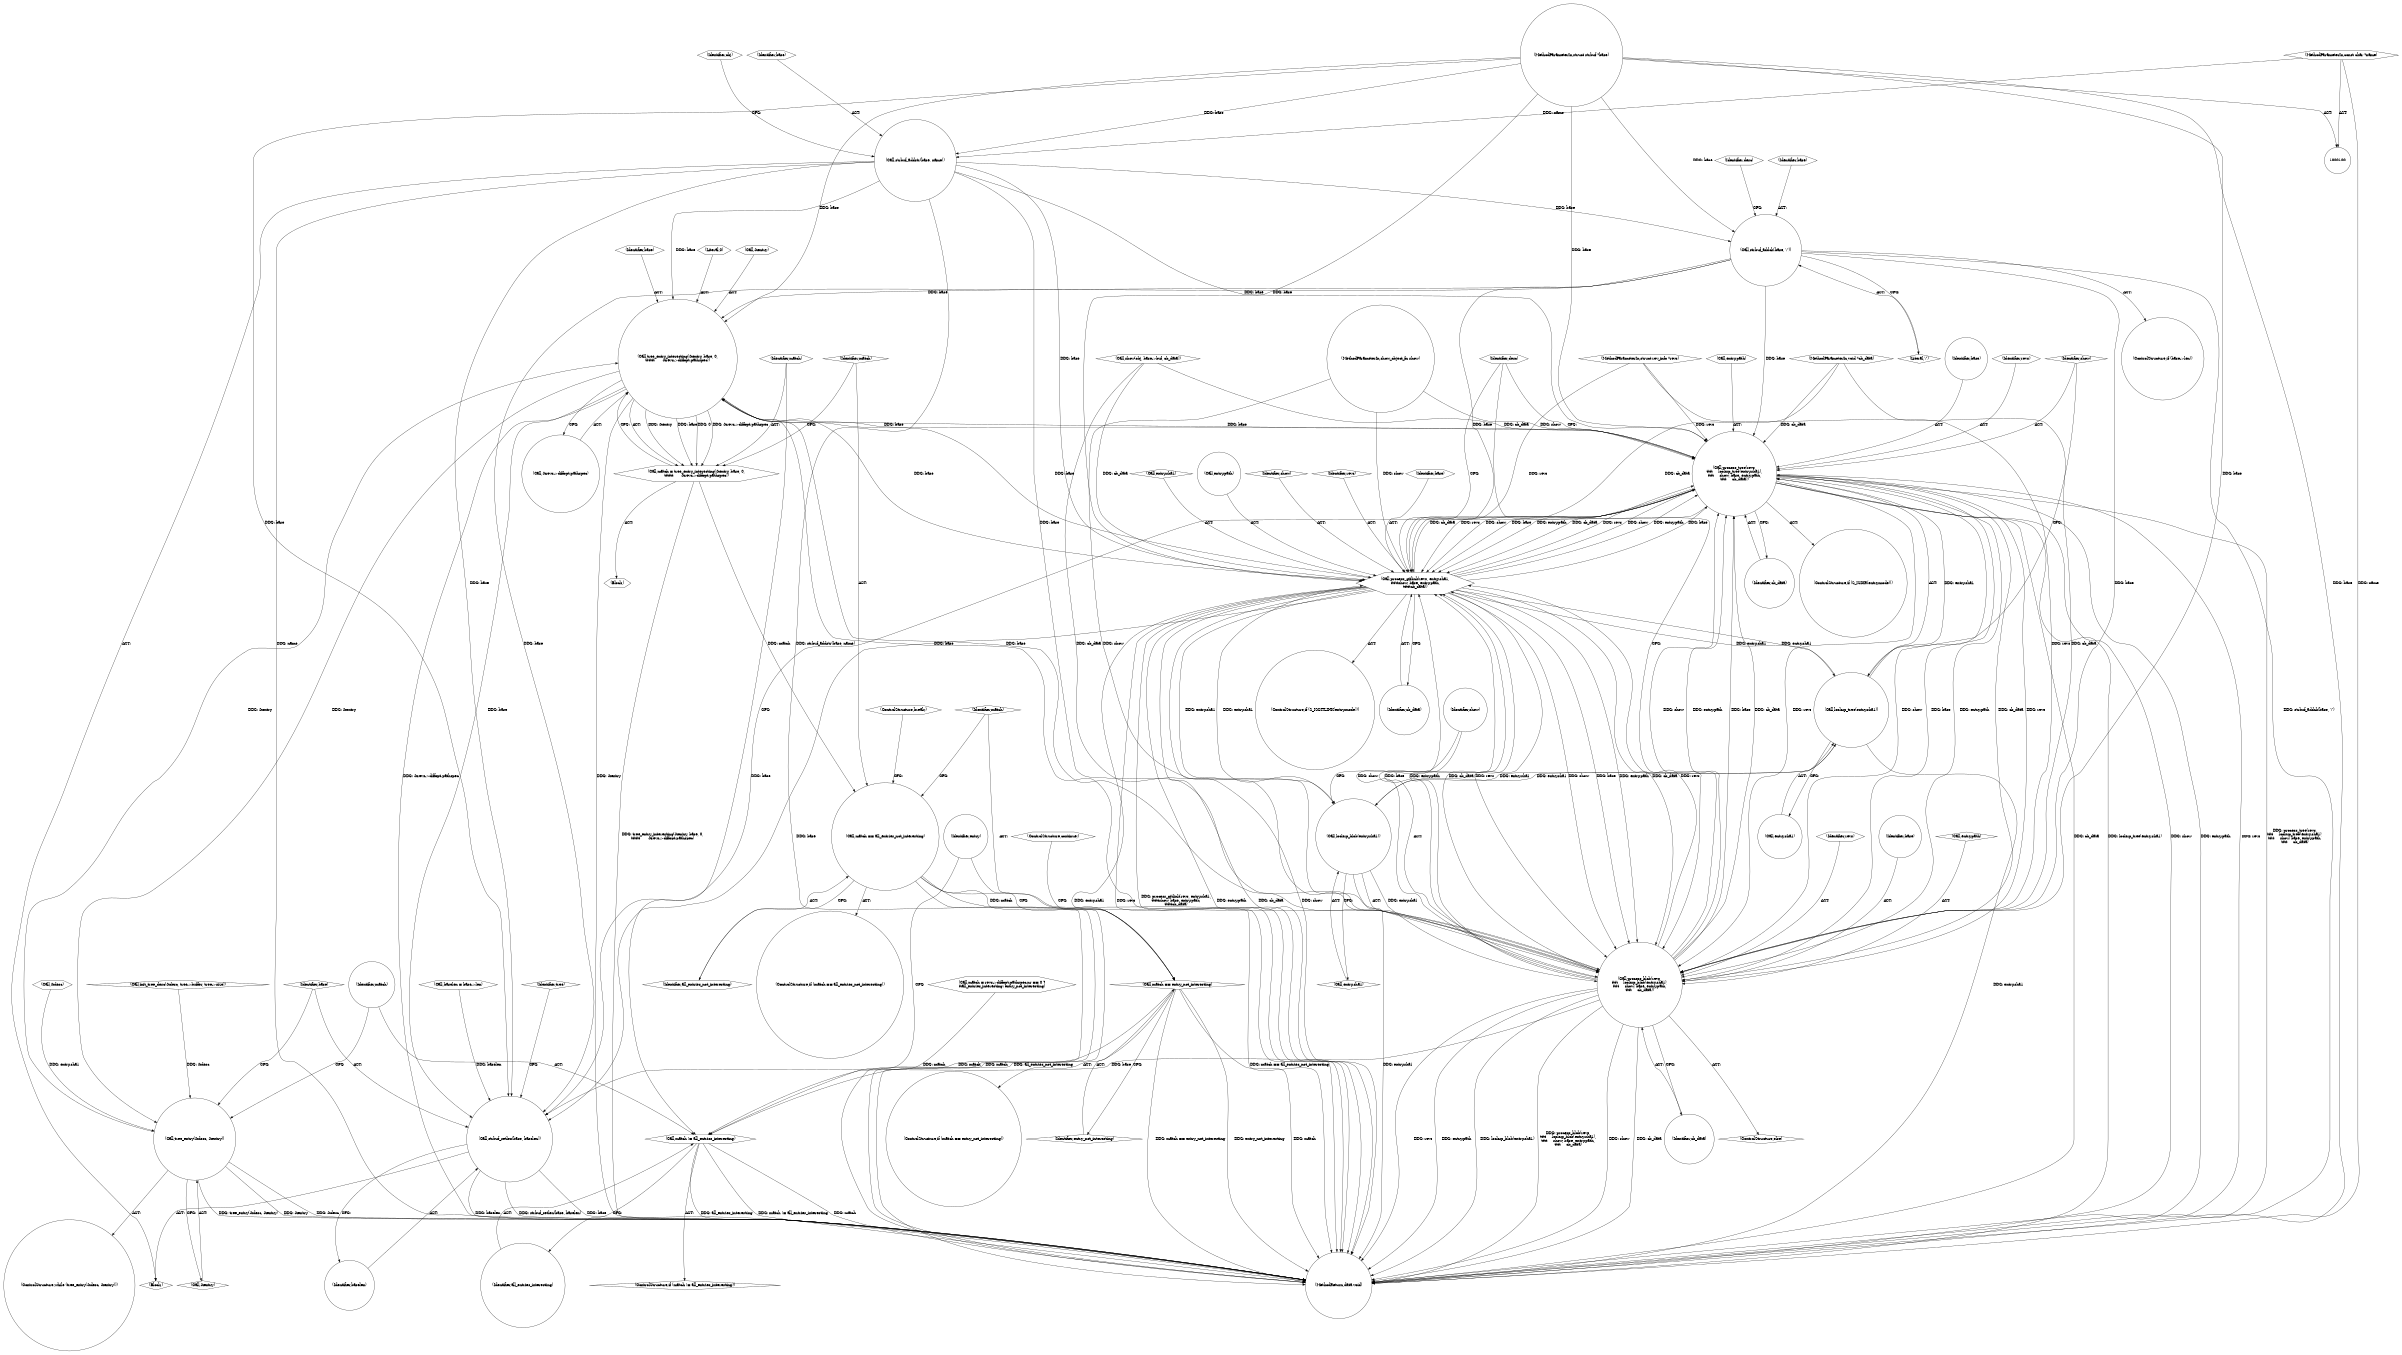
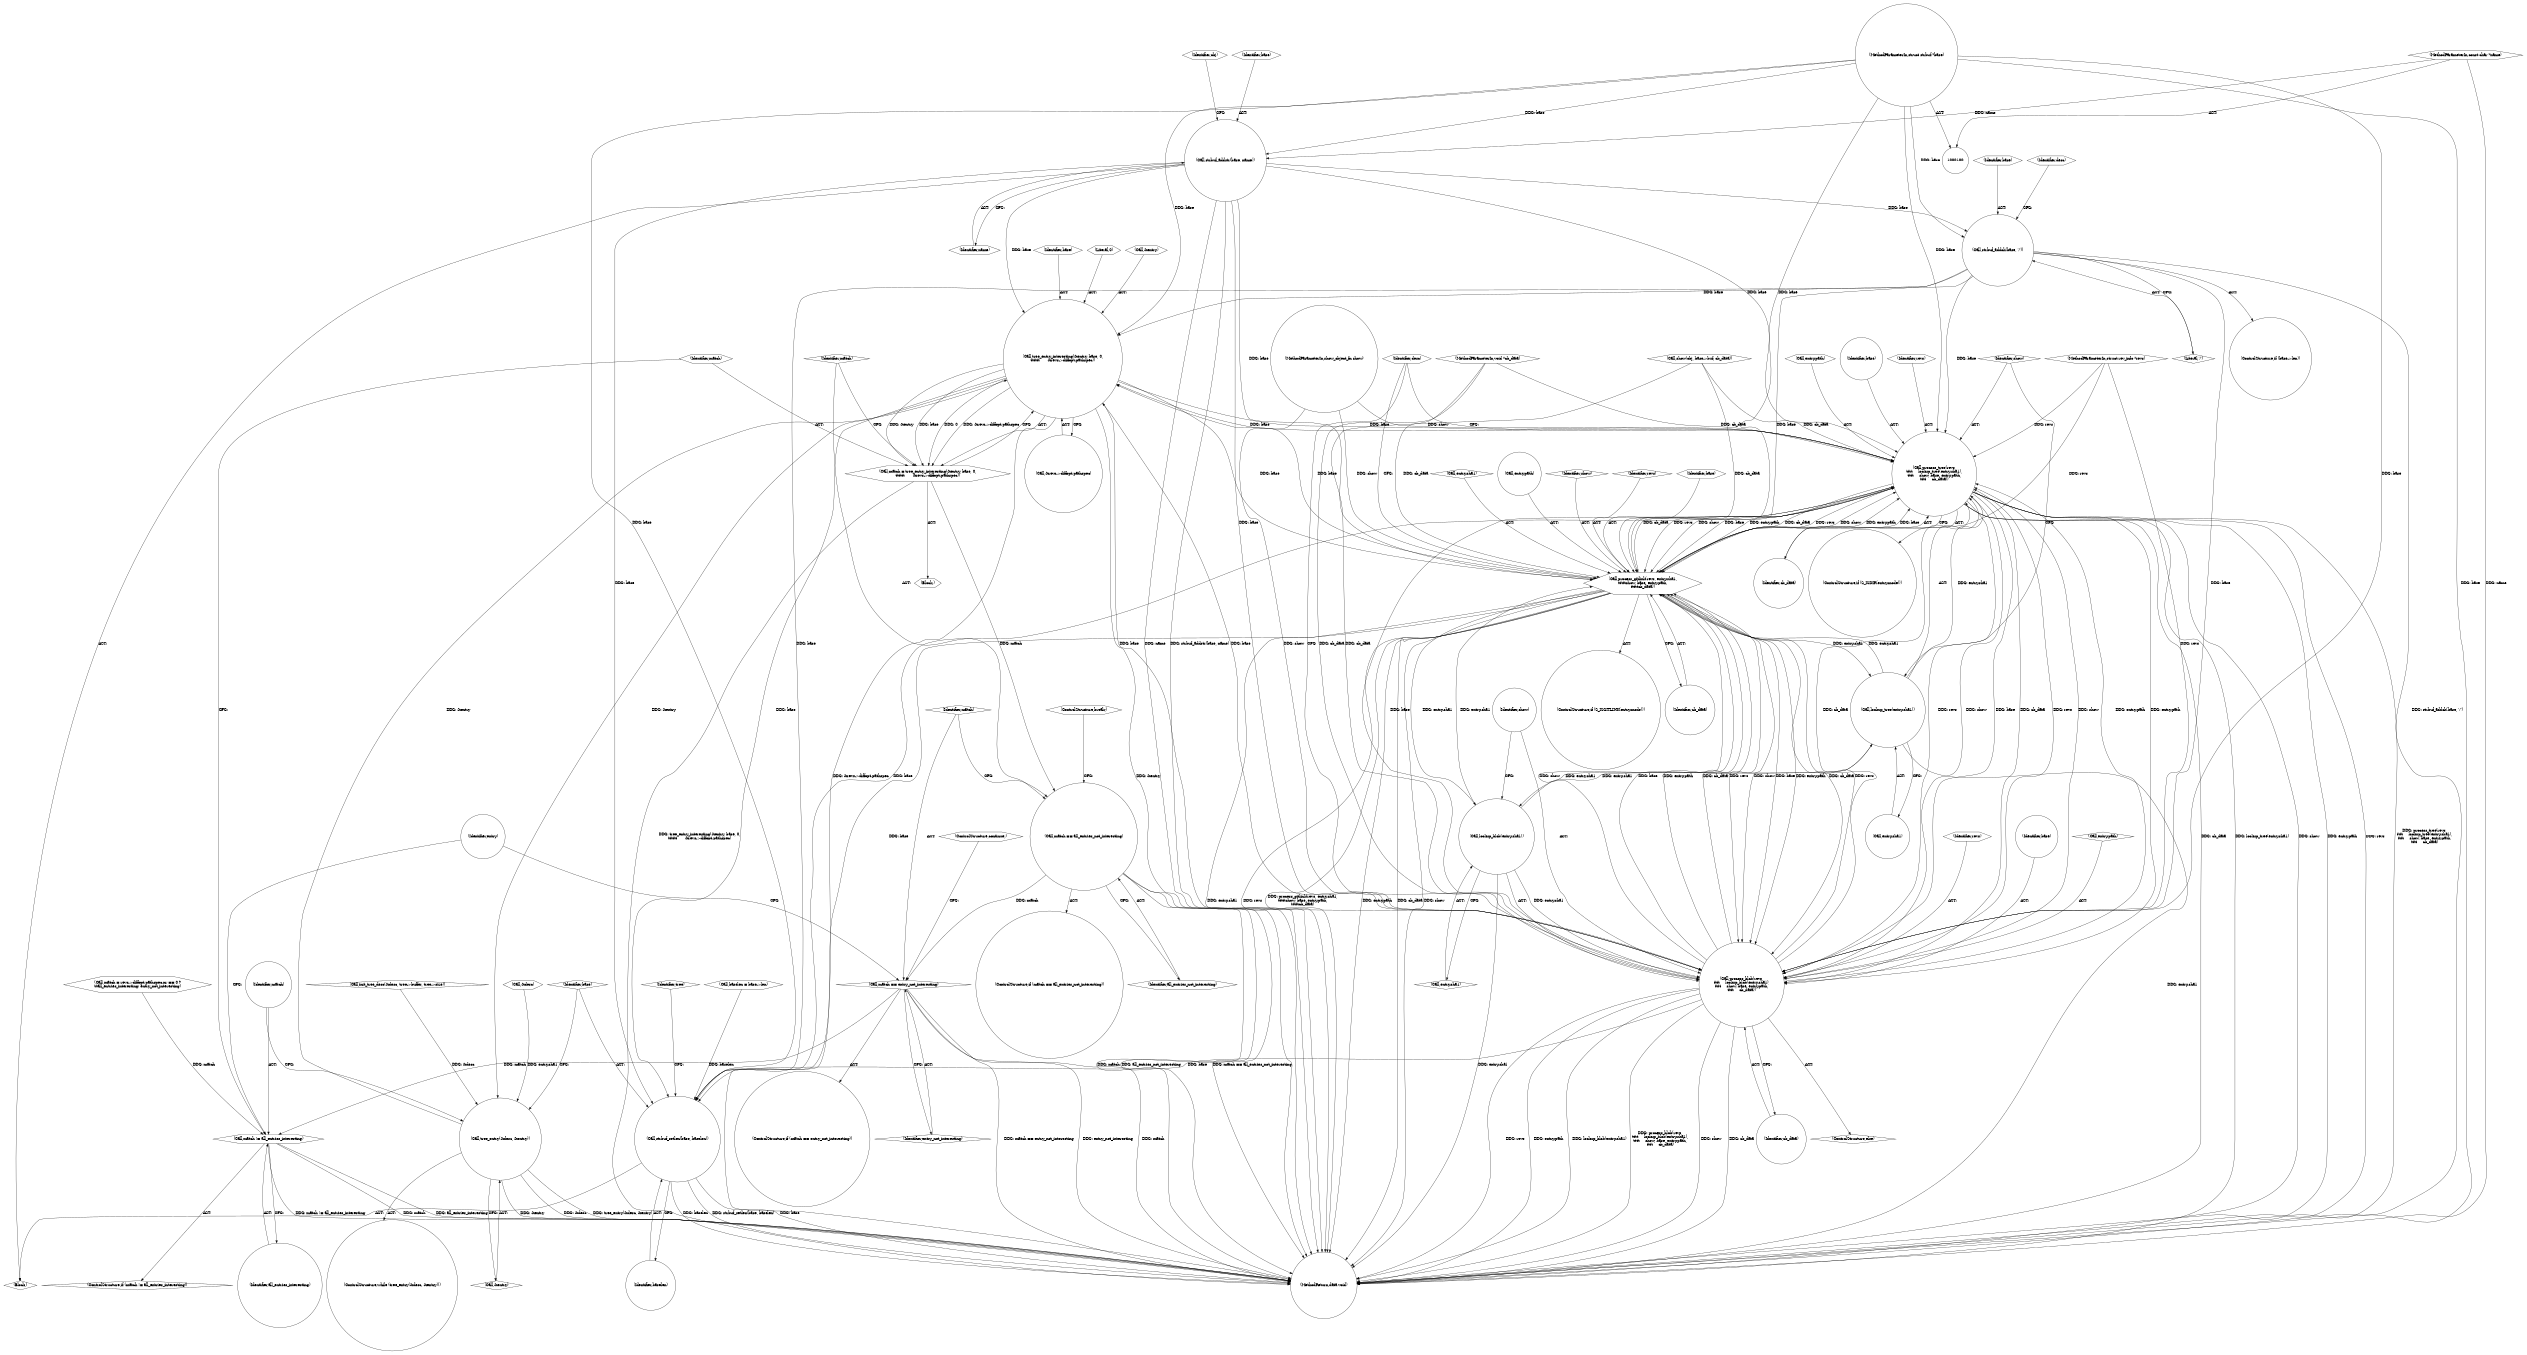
none -> (975, 250)
